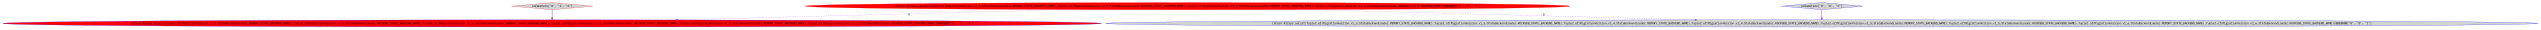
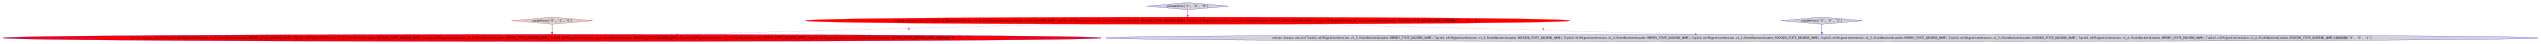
none -> (1188, 6)
